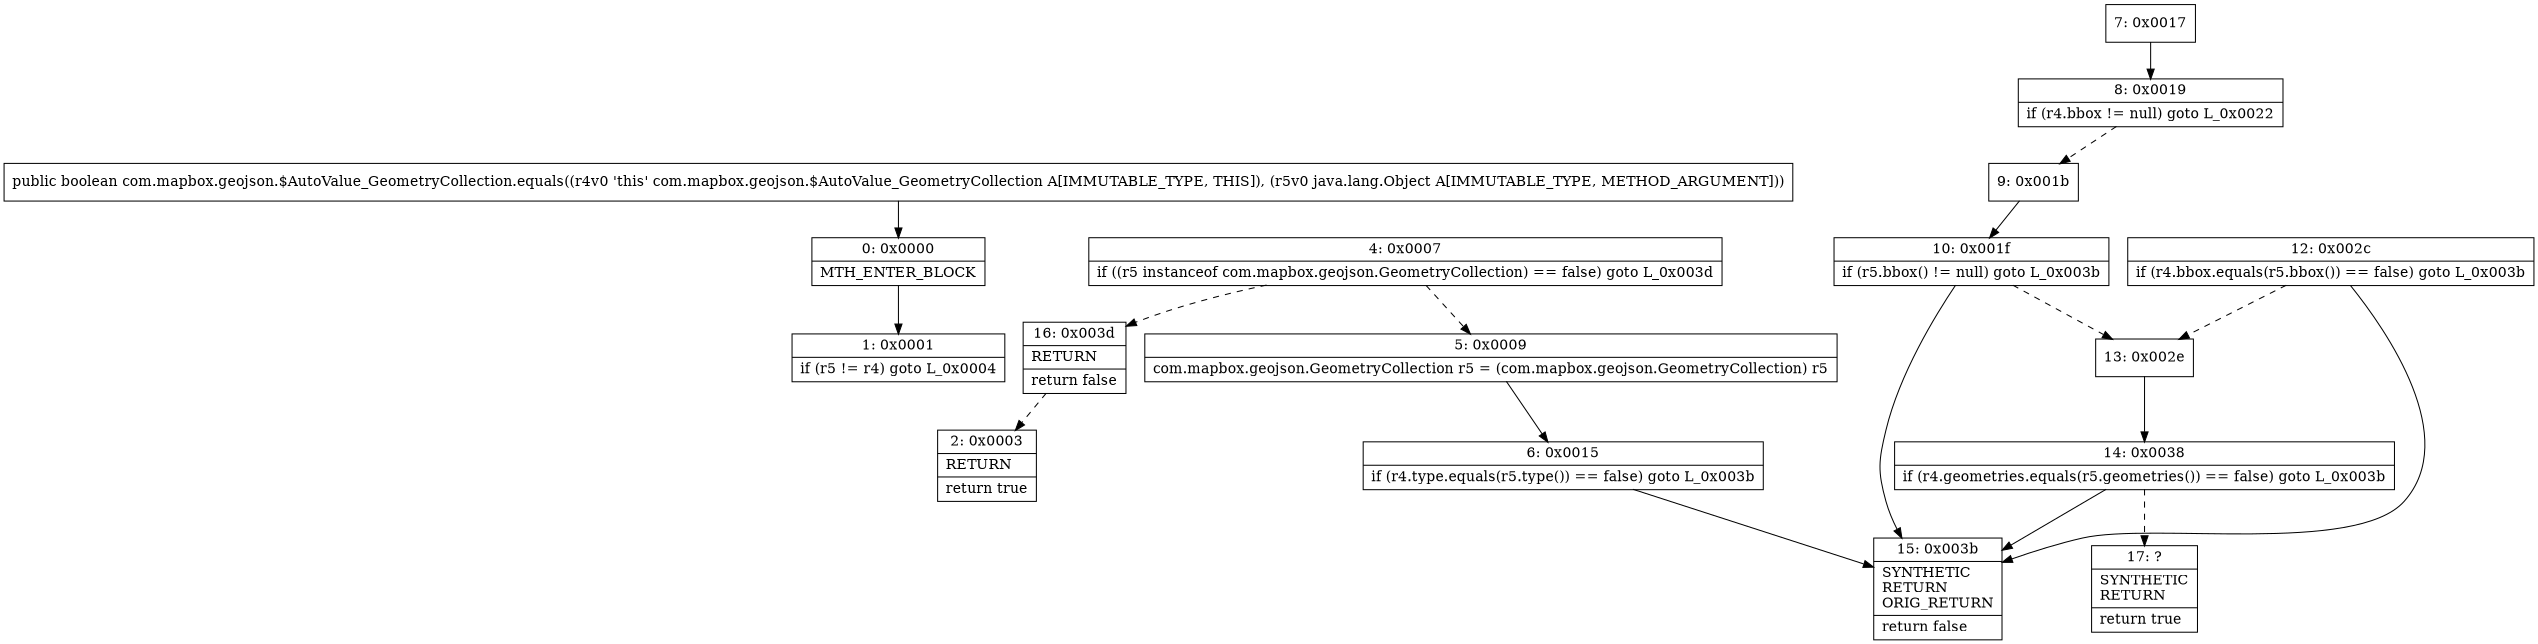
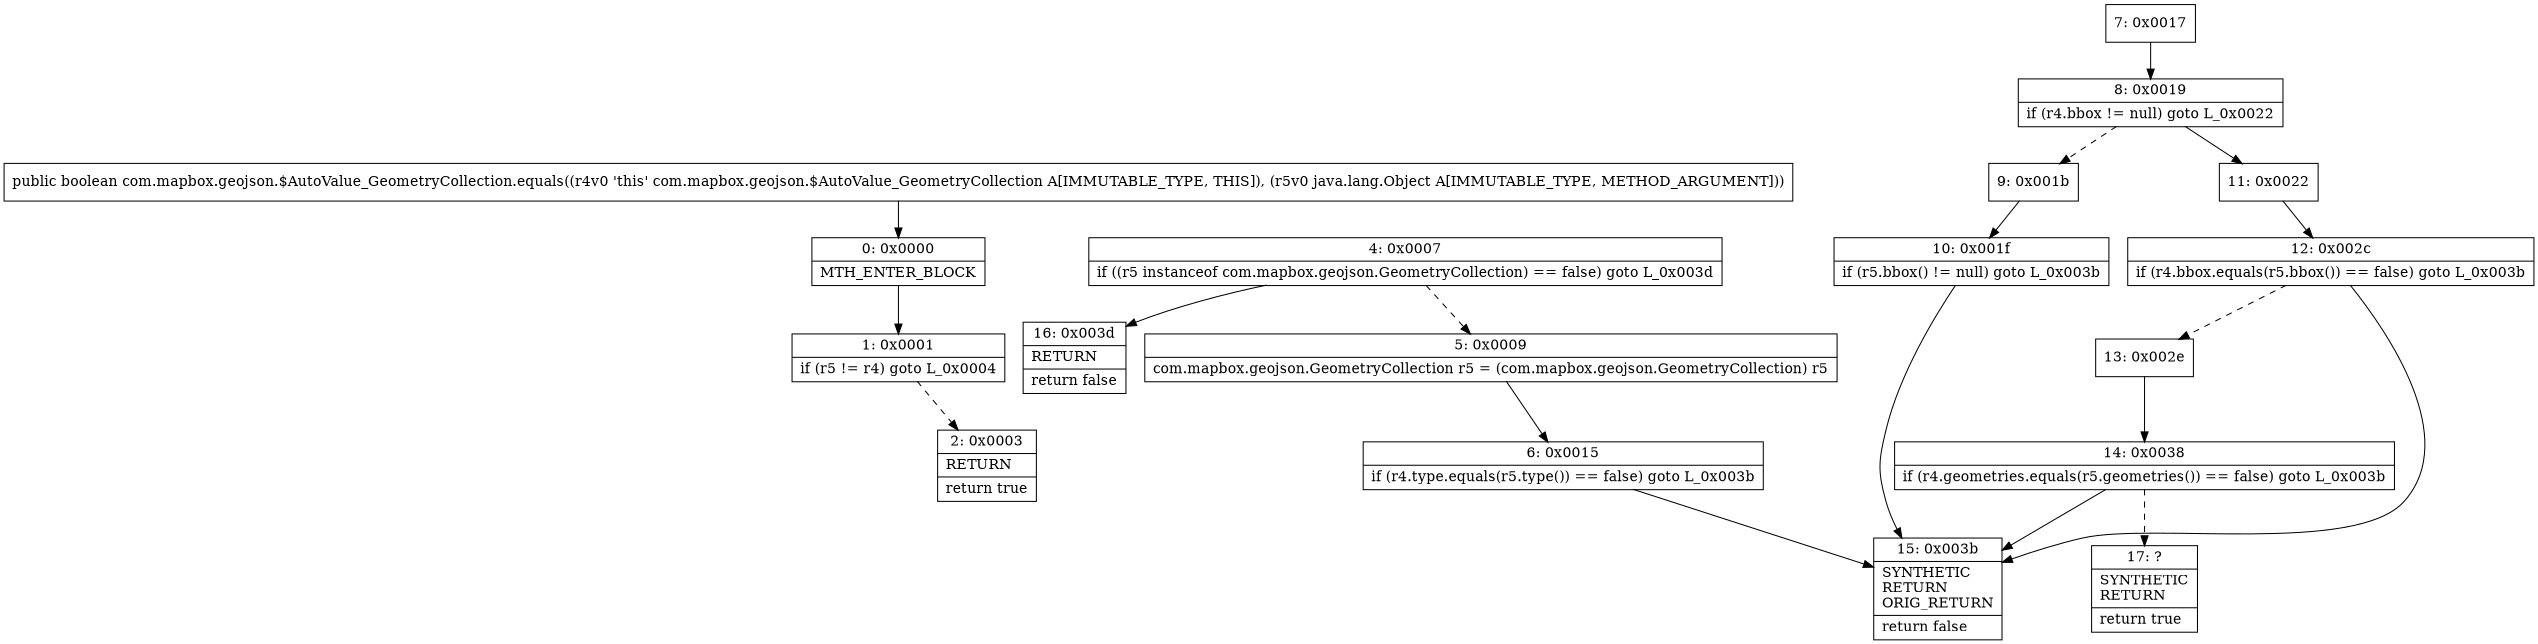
none -> (2269, 182)
(1200, 301) -> (1200, 301)
(2058, 310) -> none
(1034, 408) -> (934, 402)
